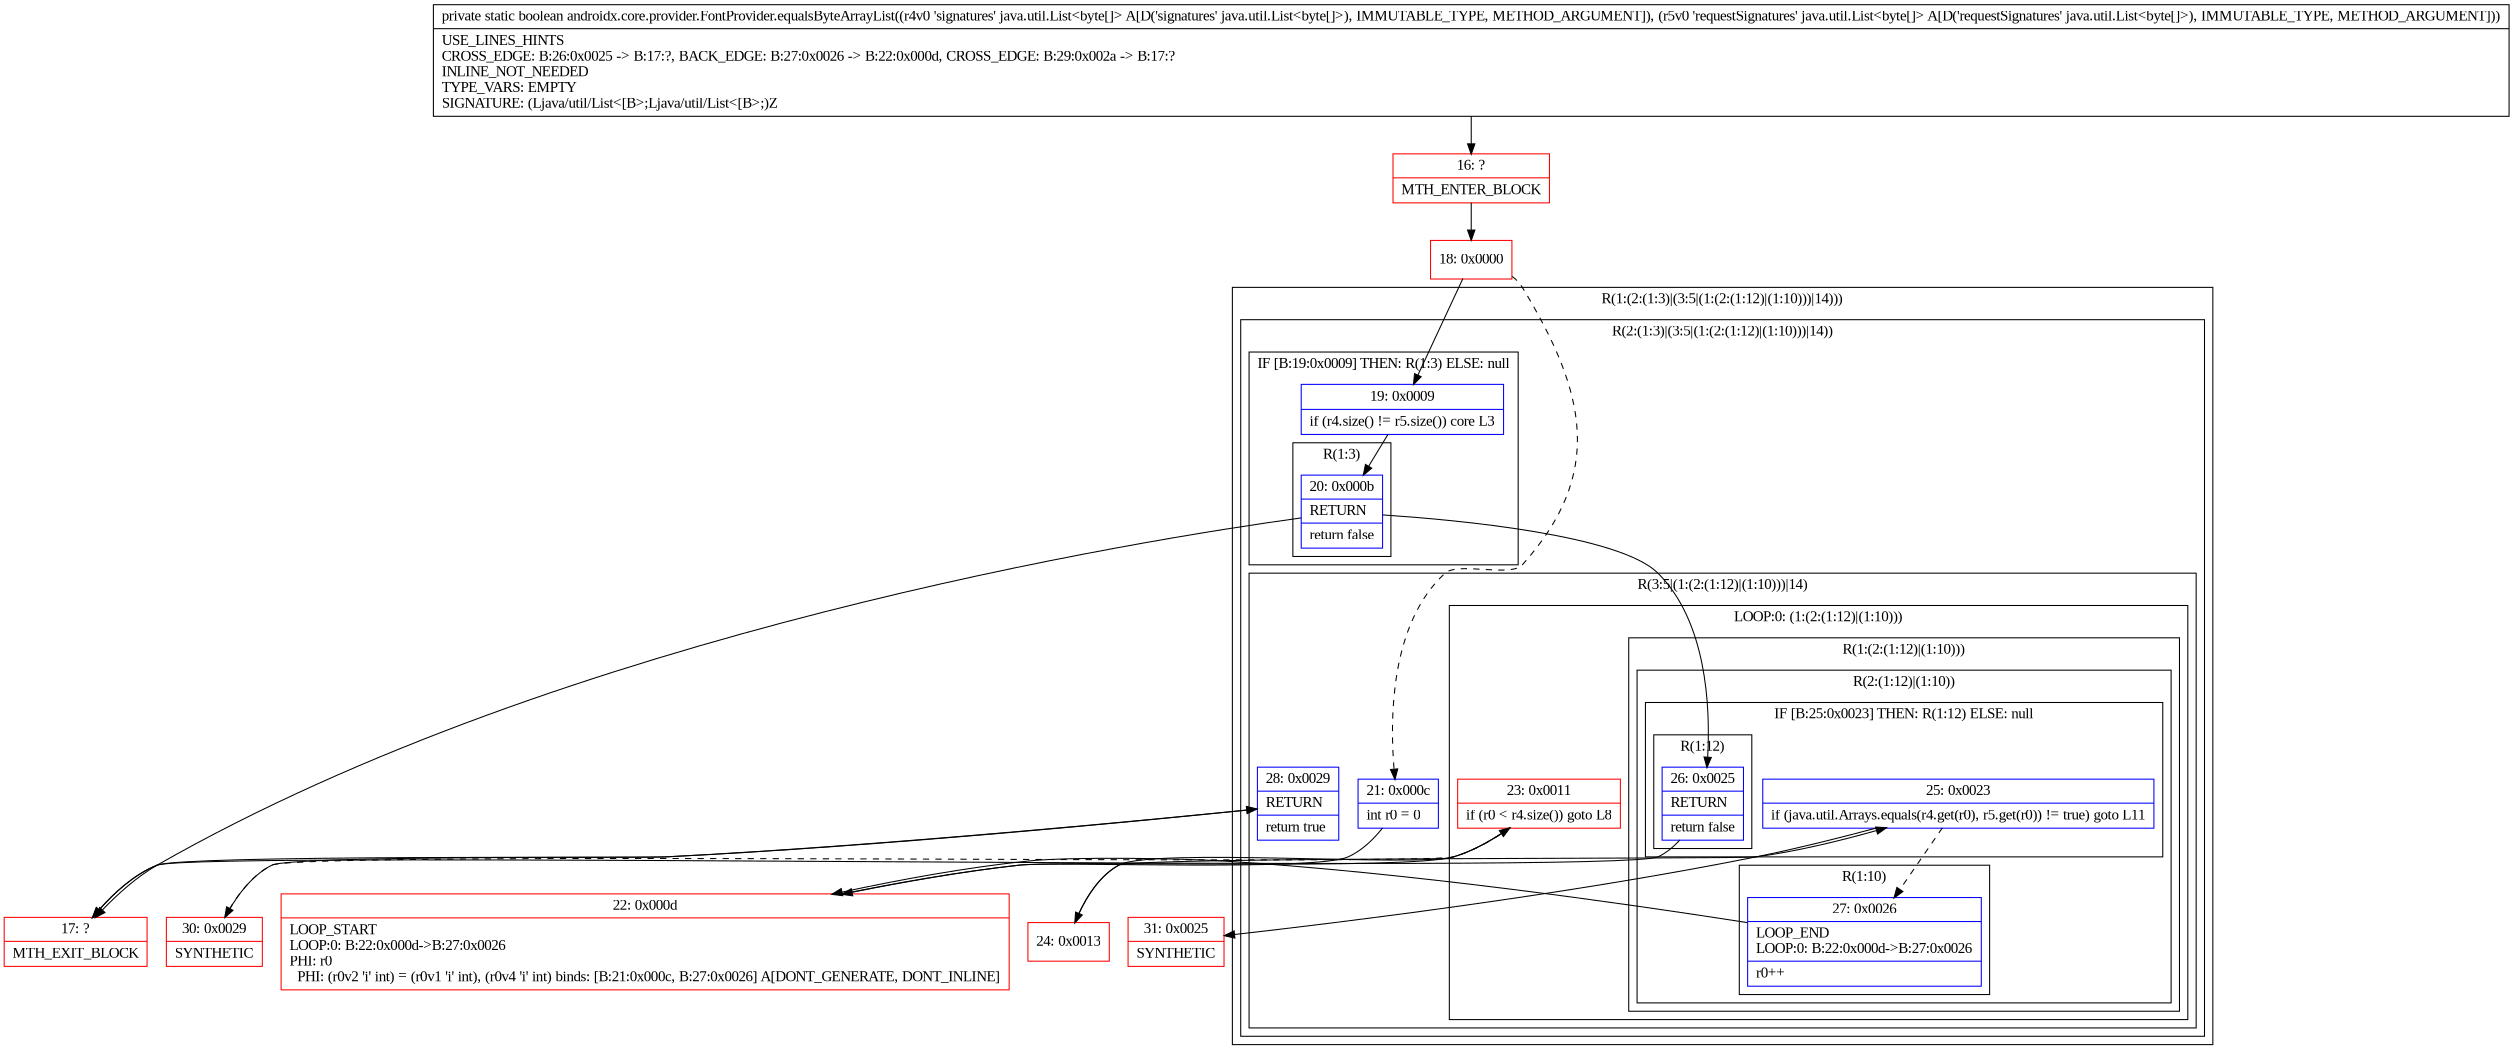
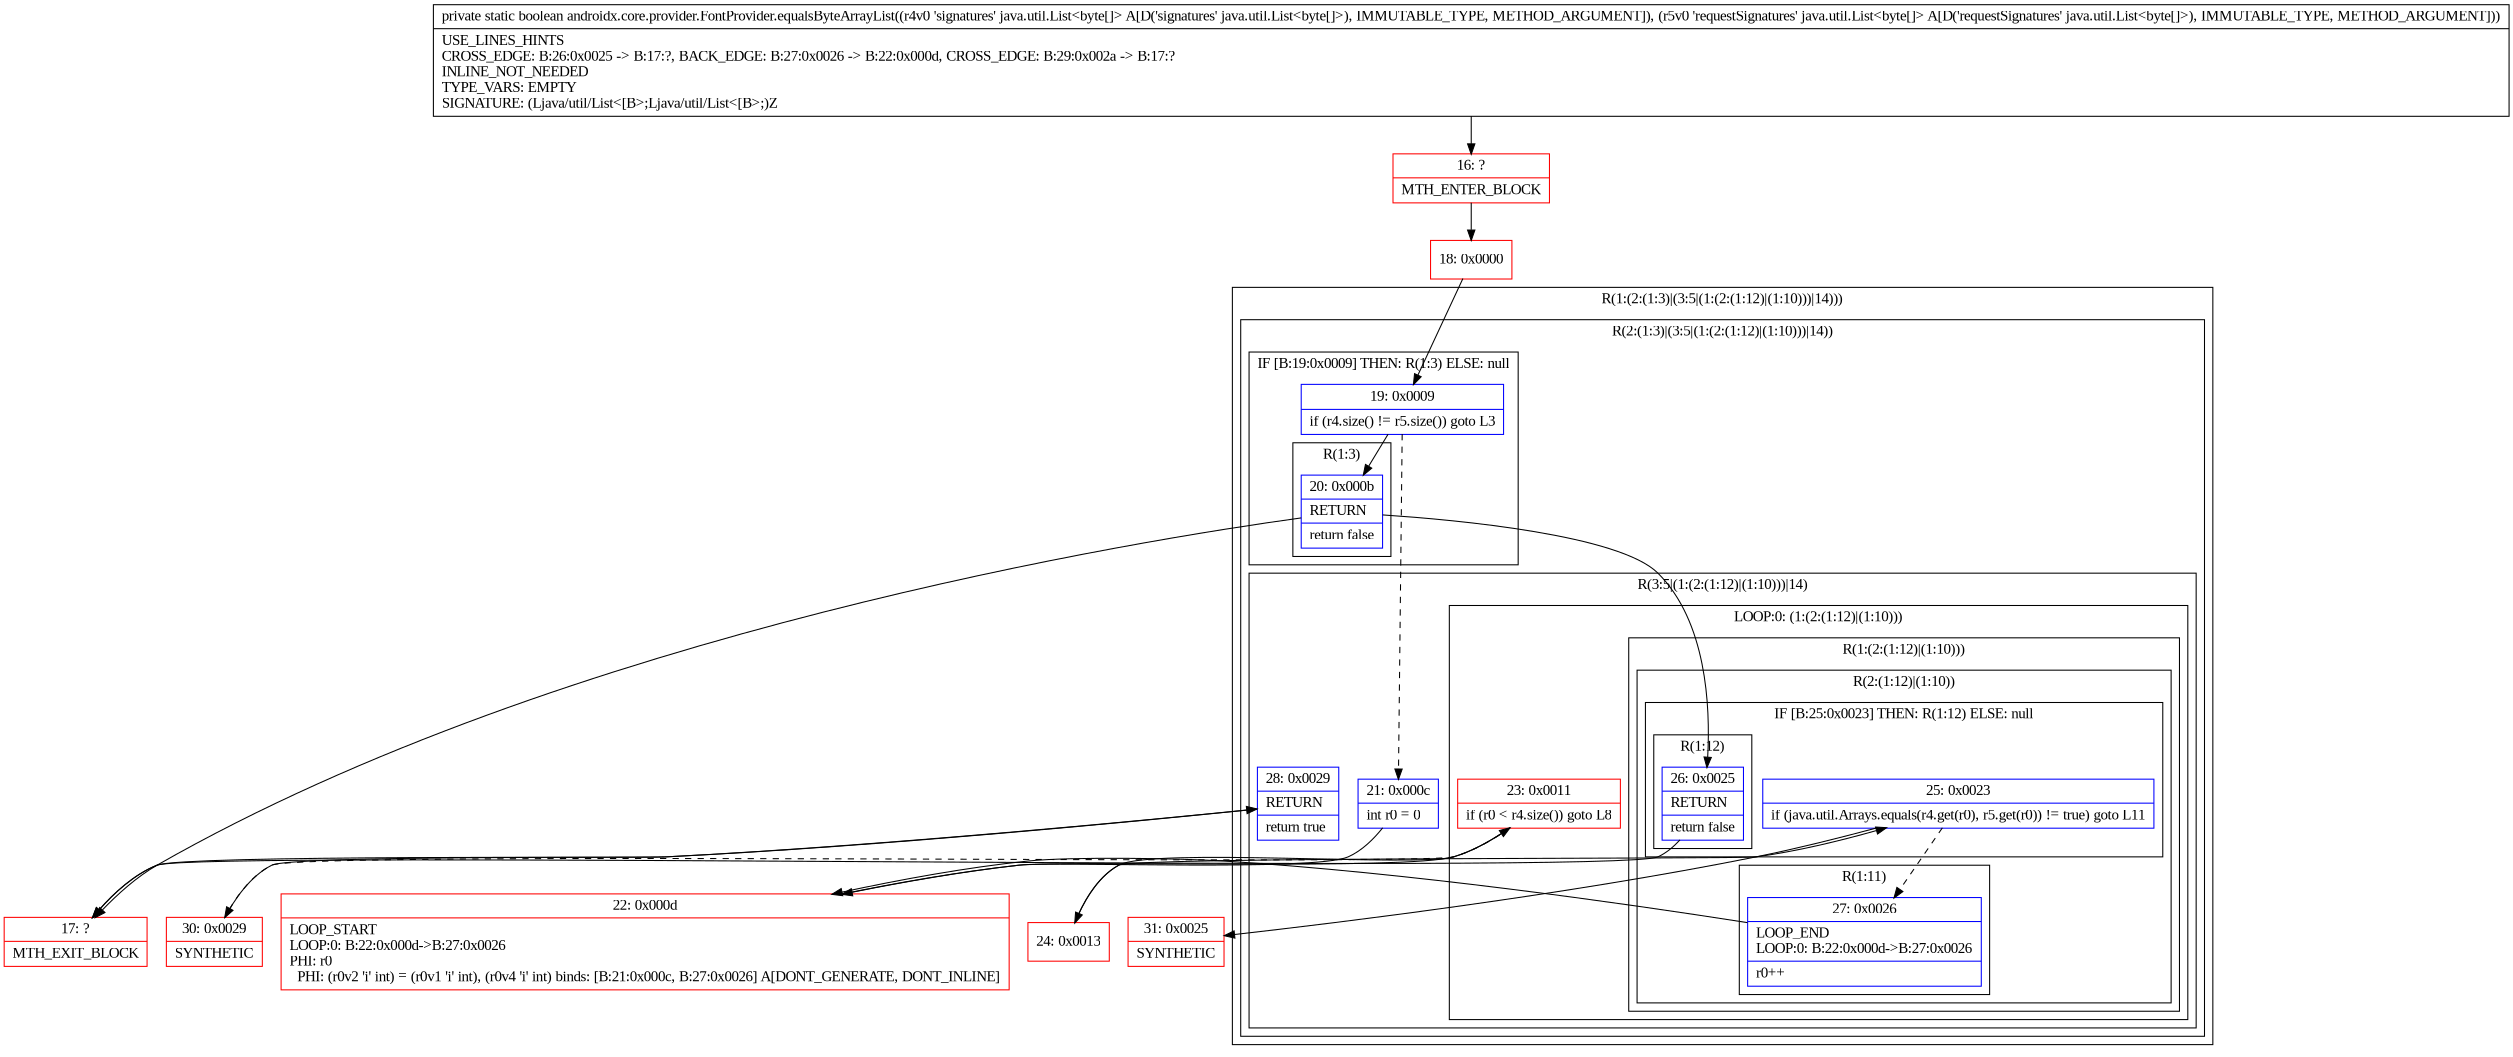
(1402, 421) -> (1402, 421)
(1532, 553) -> (1400, 601)
(1864, 877) -> (1864, 877)
